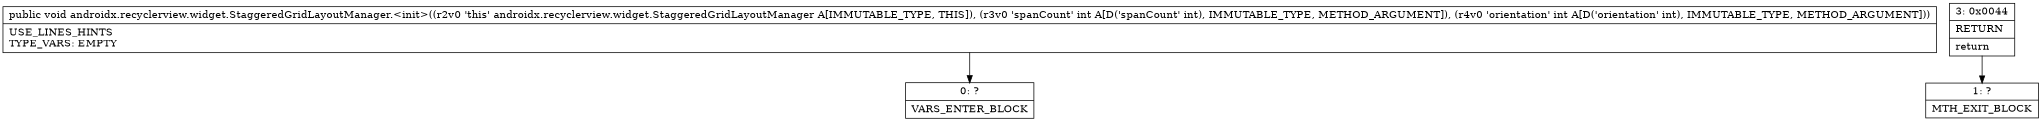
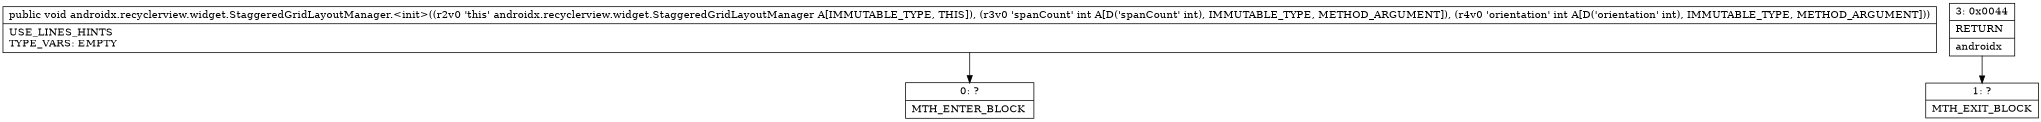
(1972, 47) -> (1979, 47)
(970, 109) -> (969, 109)
